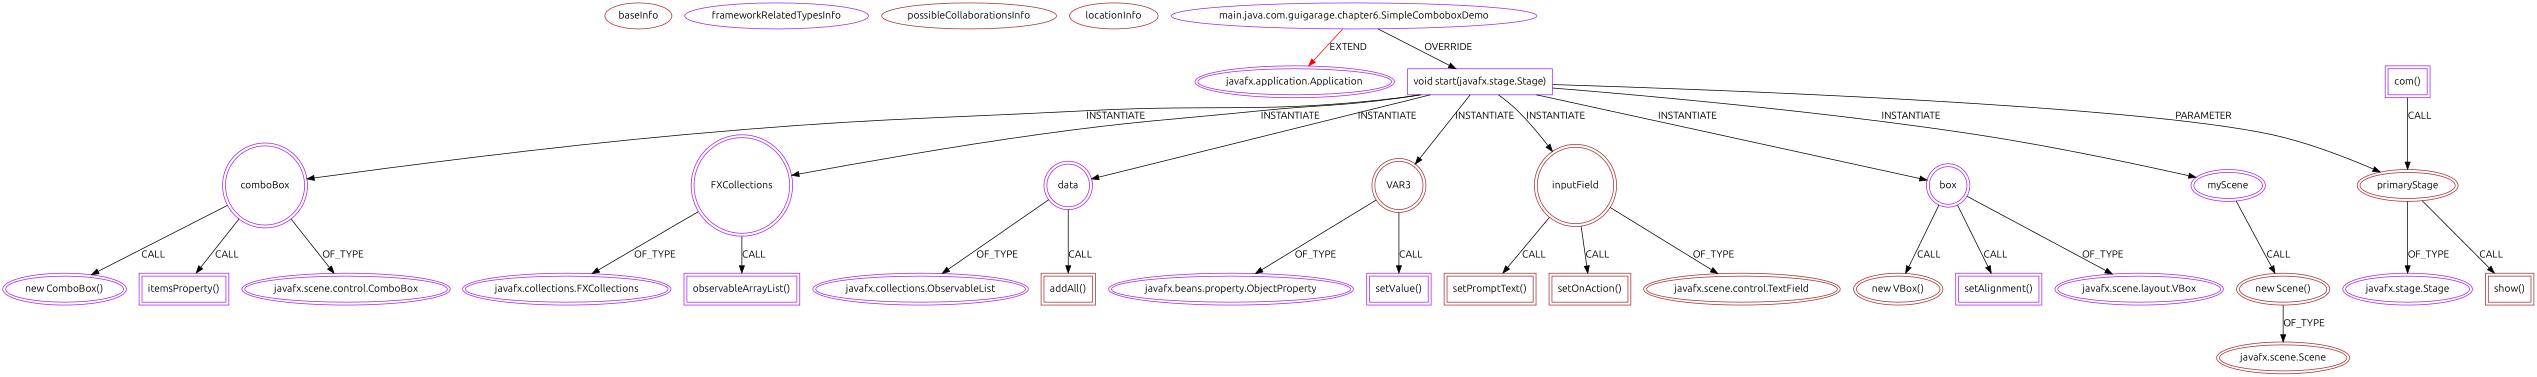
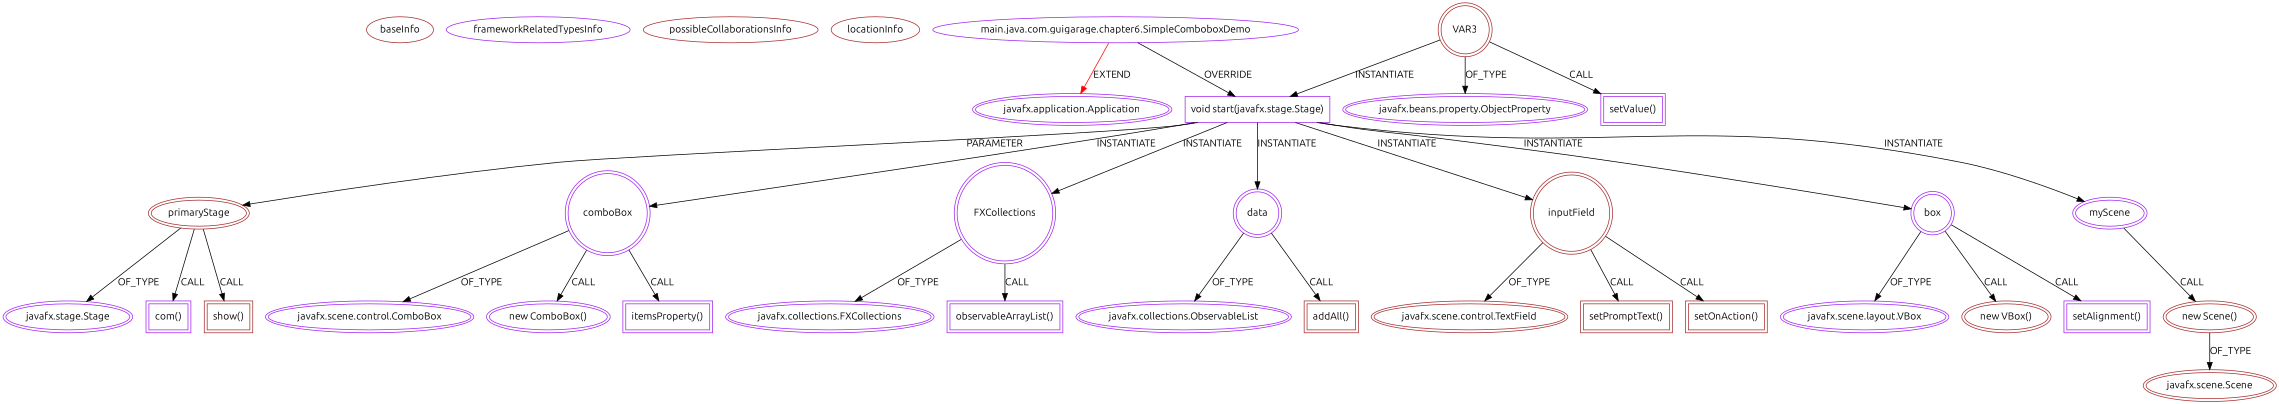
(1445, 127) -> (1369, 67)
(2408, 130) -> (185, 261)
